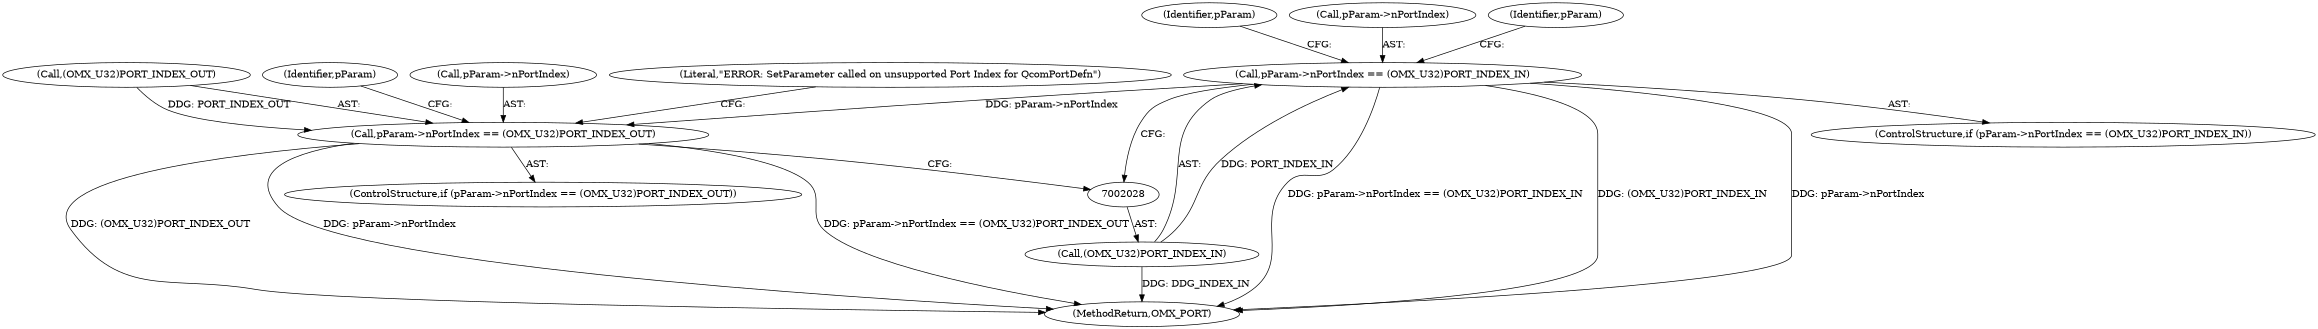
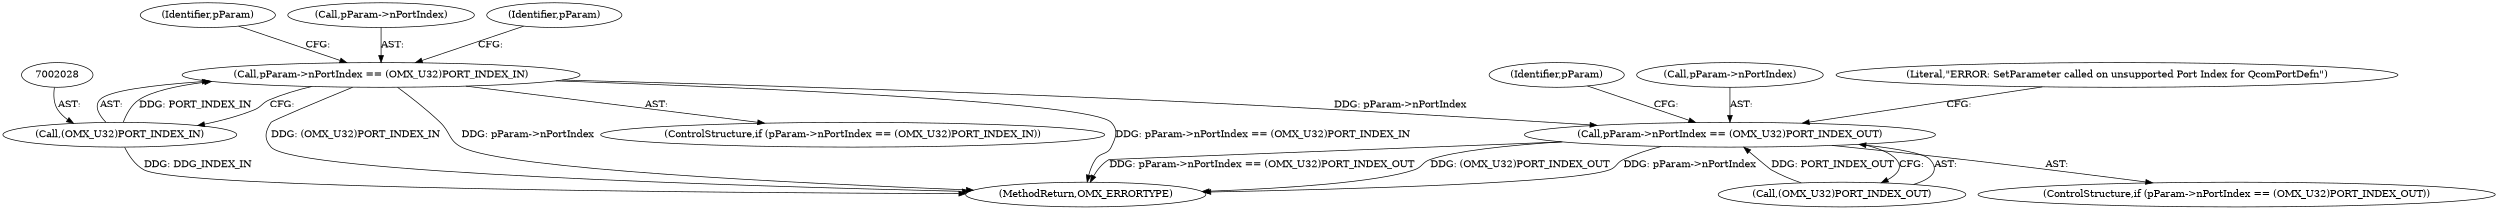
(1165, 101) -> (259, 107)
(862, 163) -> (1893, 157)
(1142, 314) -> (1086, 195)
